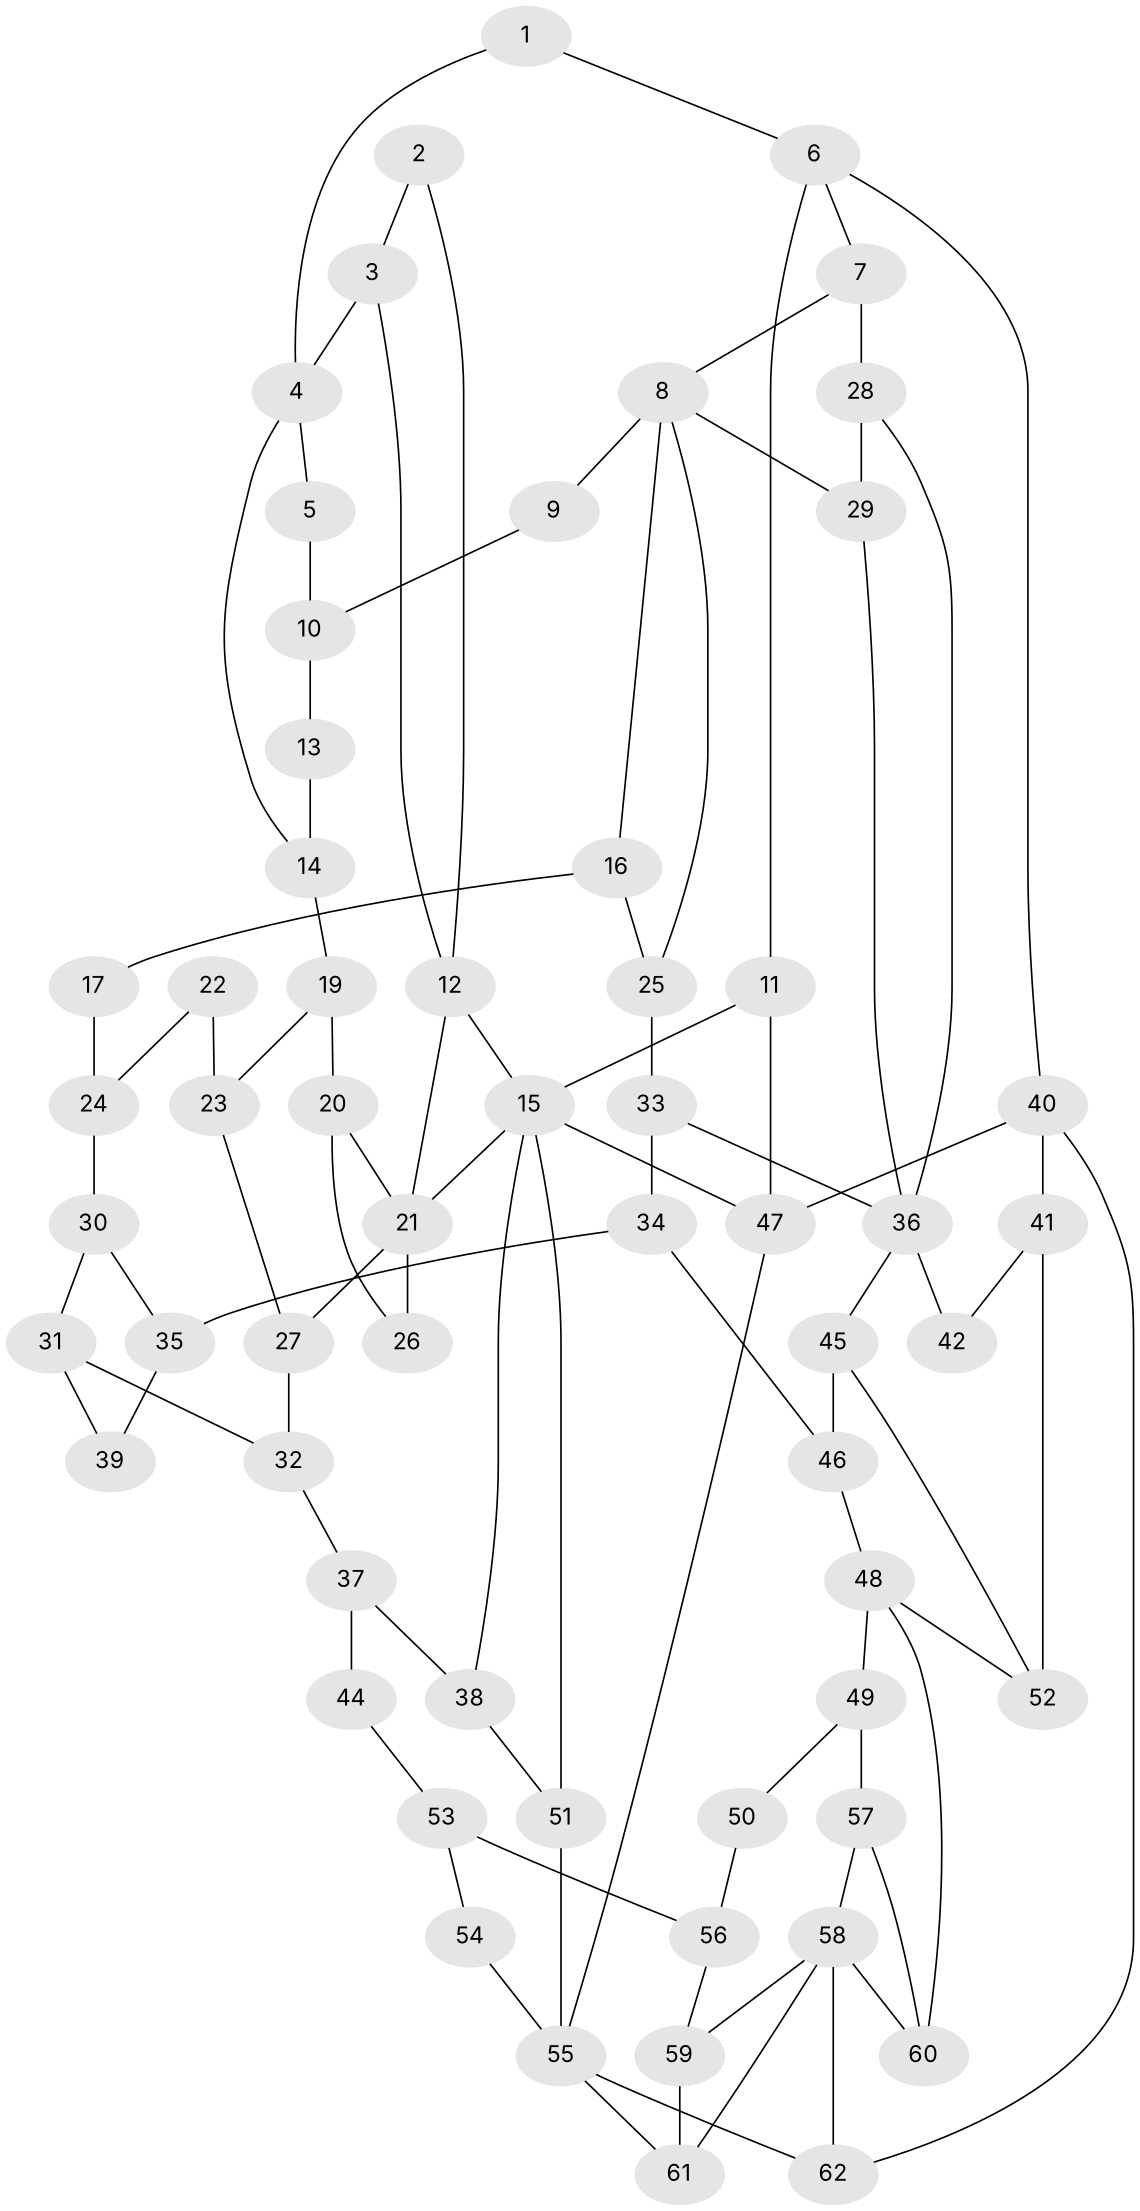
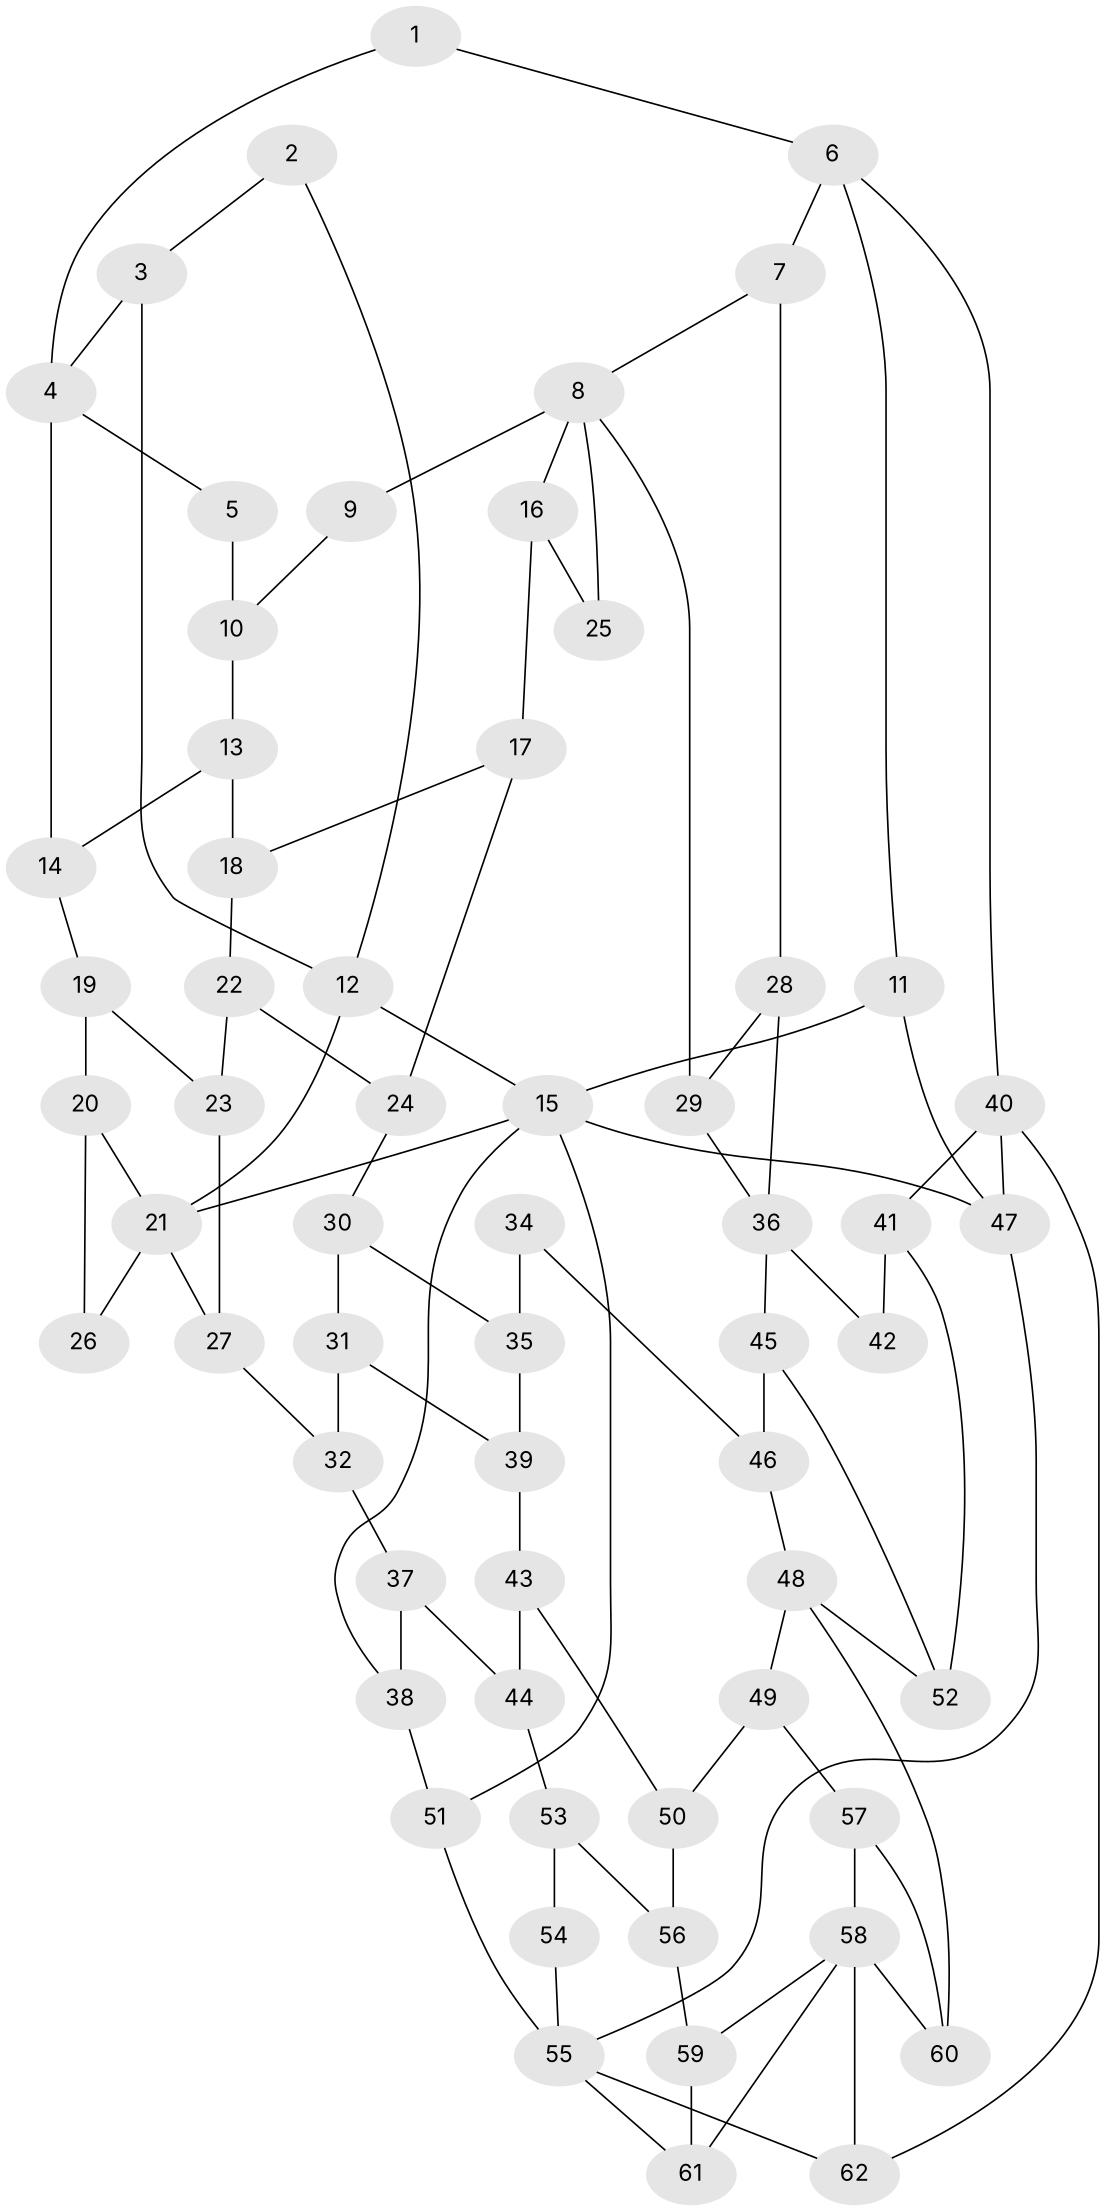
none -> (233, 868)
(652, 1106) -> none
none -> (520, 1581)
